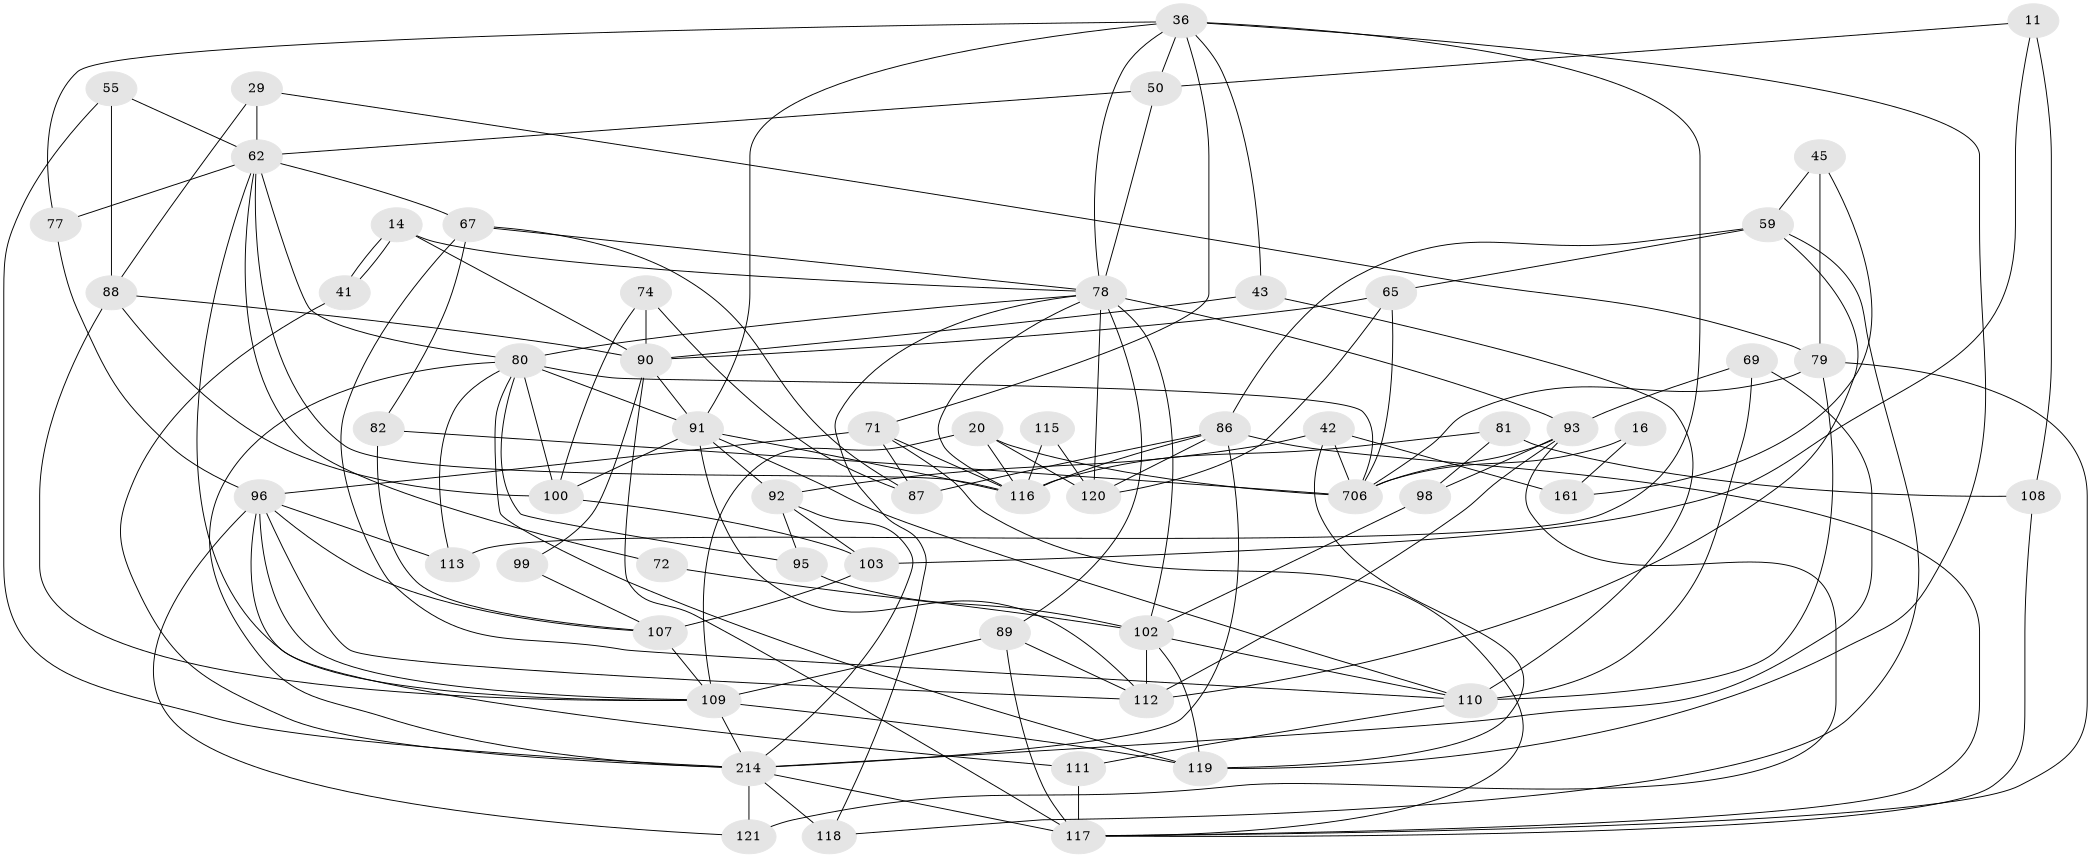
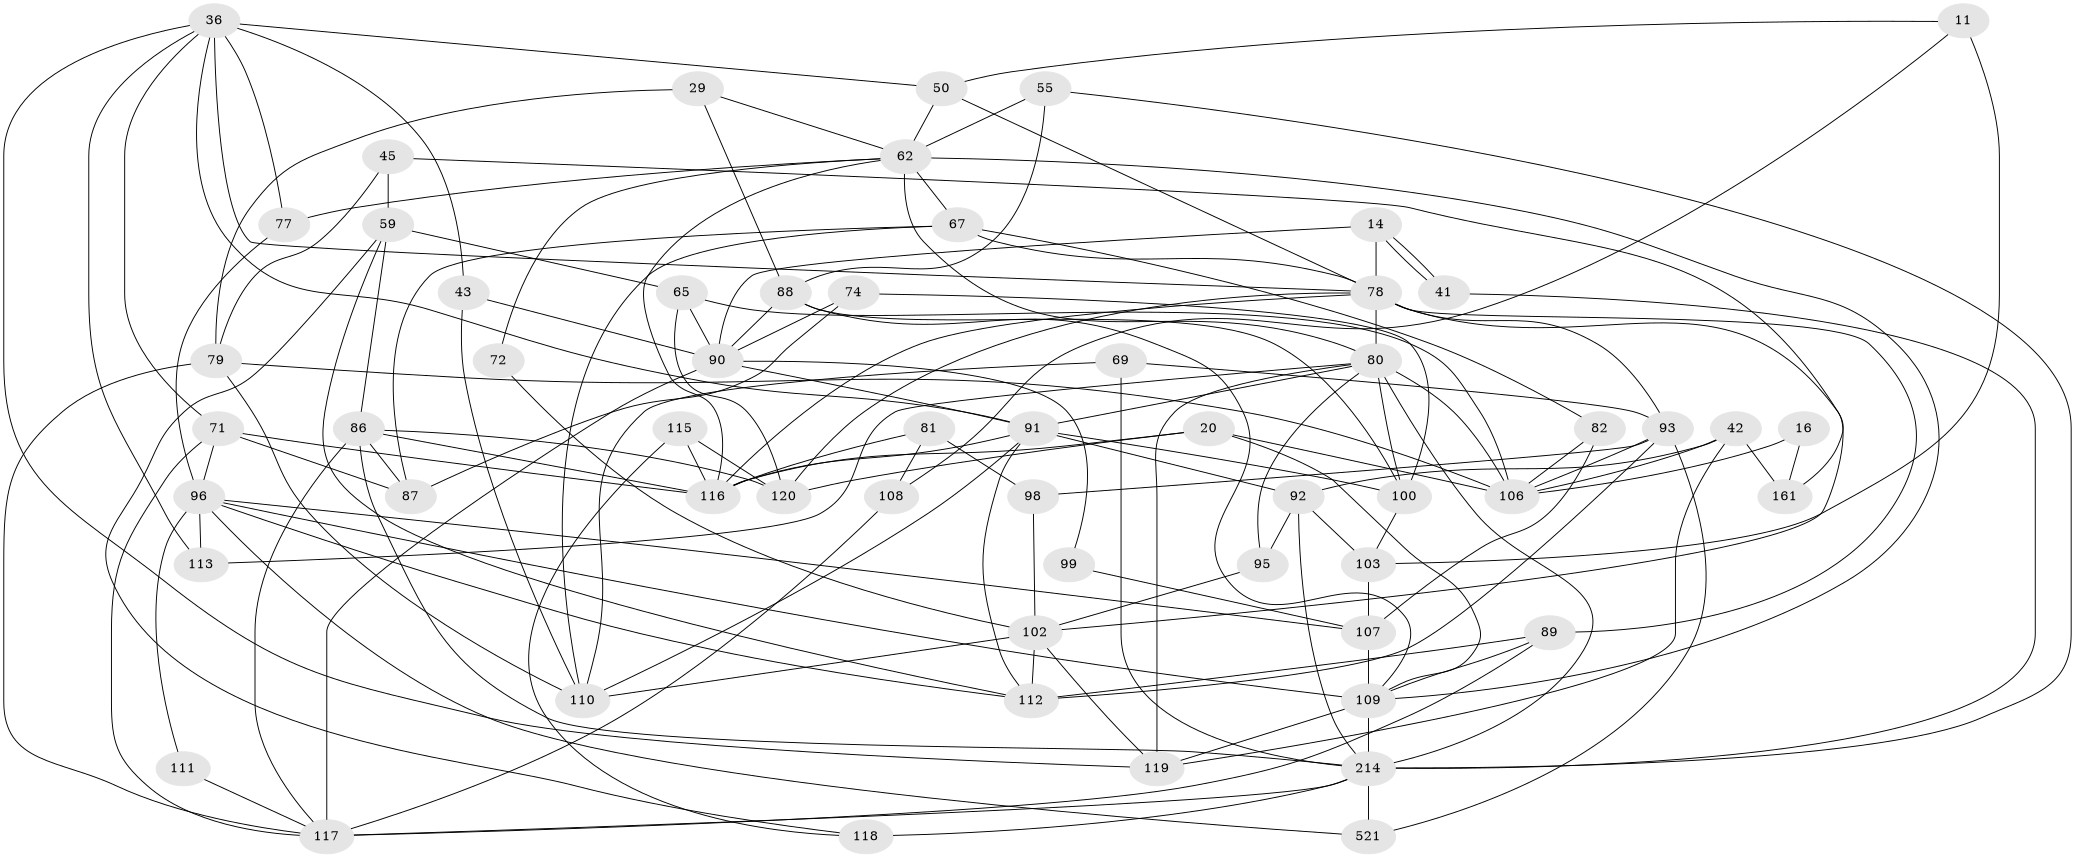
(867, 496) -> (541, 704)
(1355, 497) -> (1512, 497)
(1308, 728) -> none
(749, 837) -> (1368, 837)
